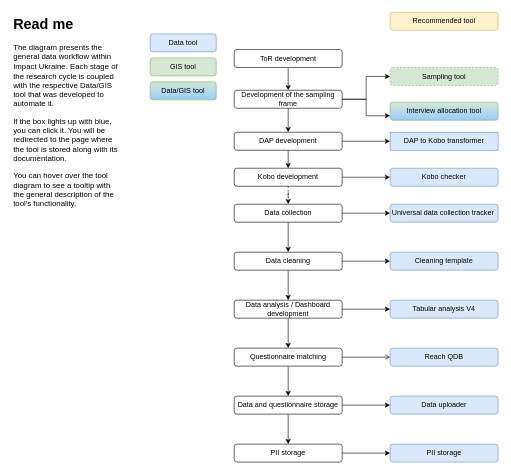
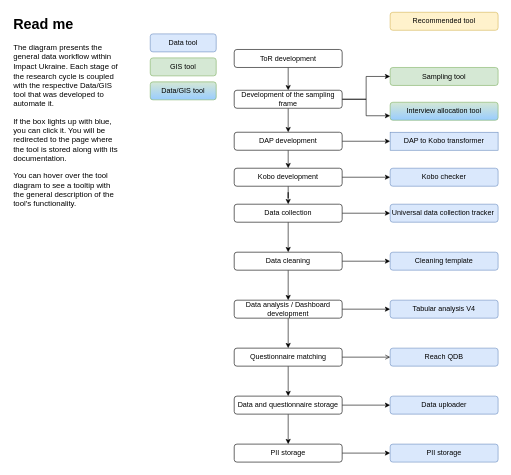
(444, 77) -> (444, 77)
(288, 197) -> (288, 197)
